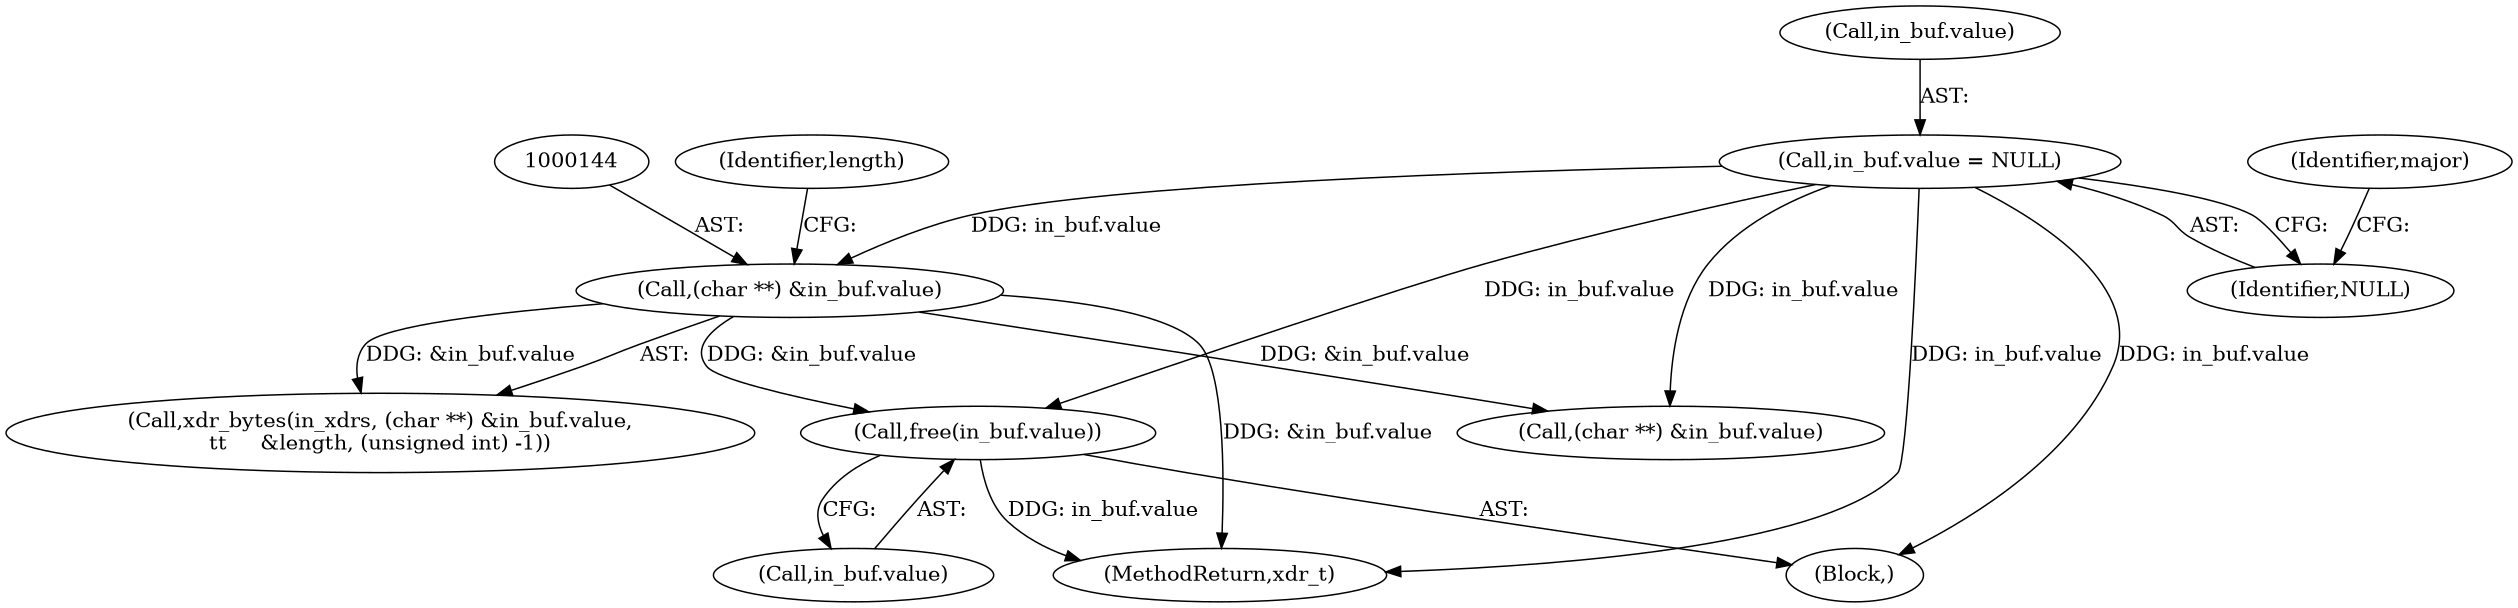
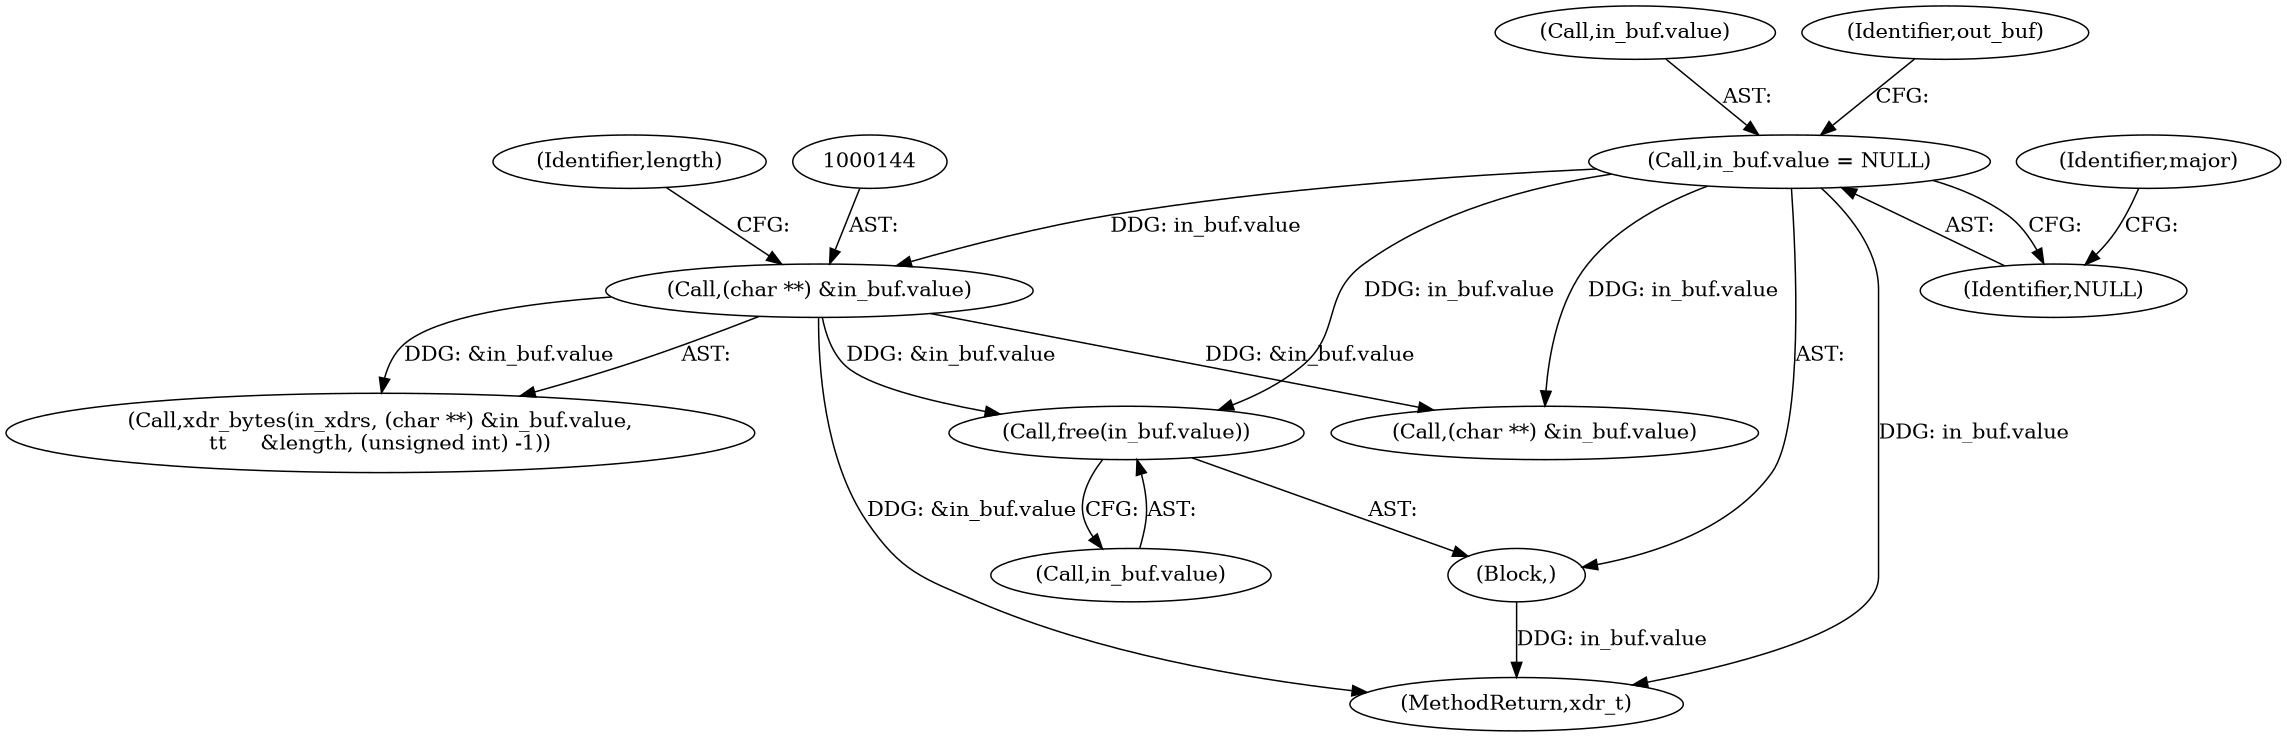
none -> (1945, 33)
(2214, 355) -> (1824, 355)
(1007, 521) -> (1517, 632)
